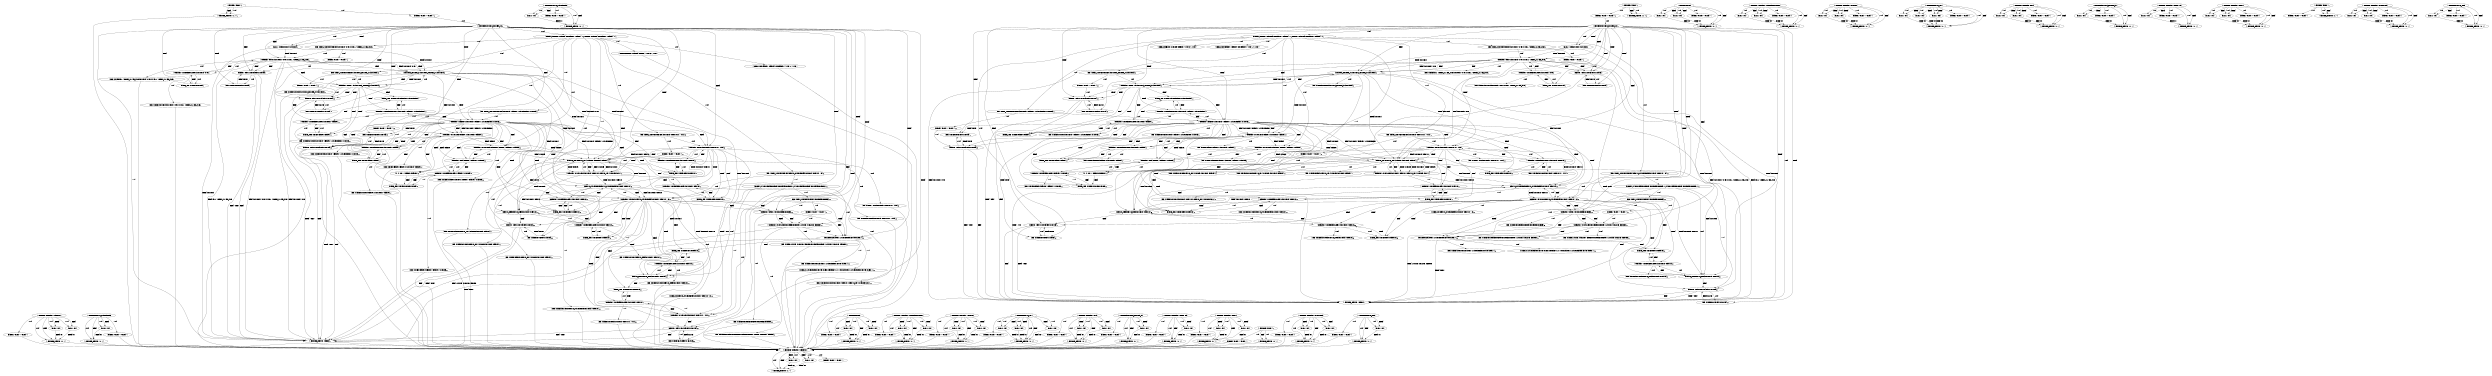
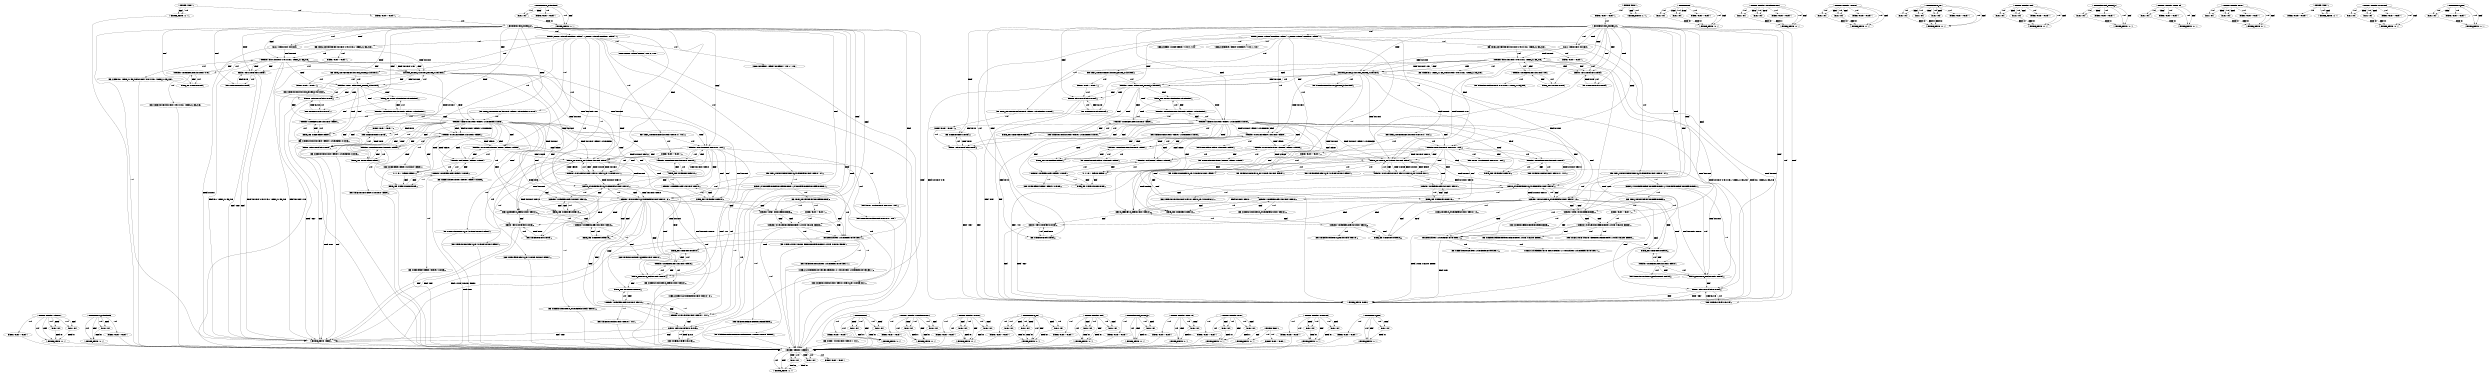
none -> (841, 341)
